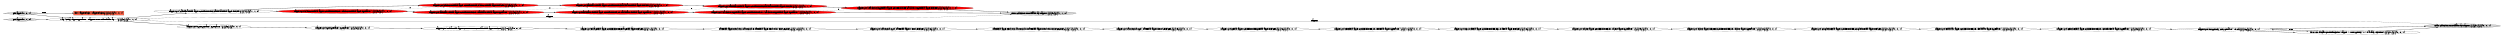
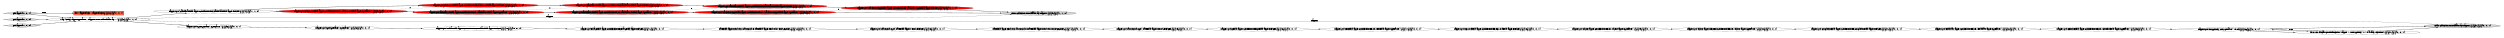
none -> (22, 26)
